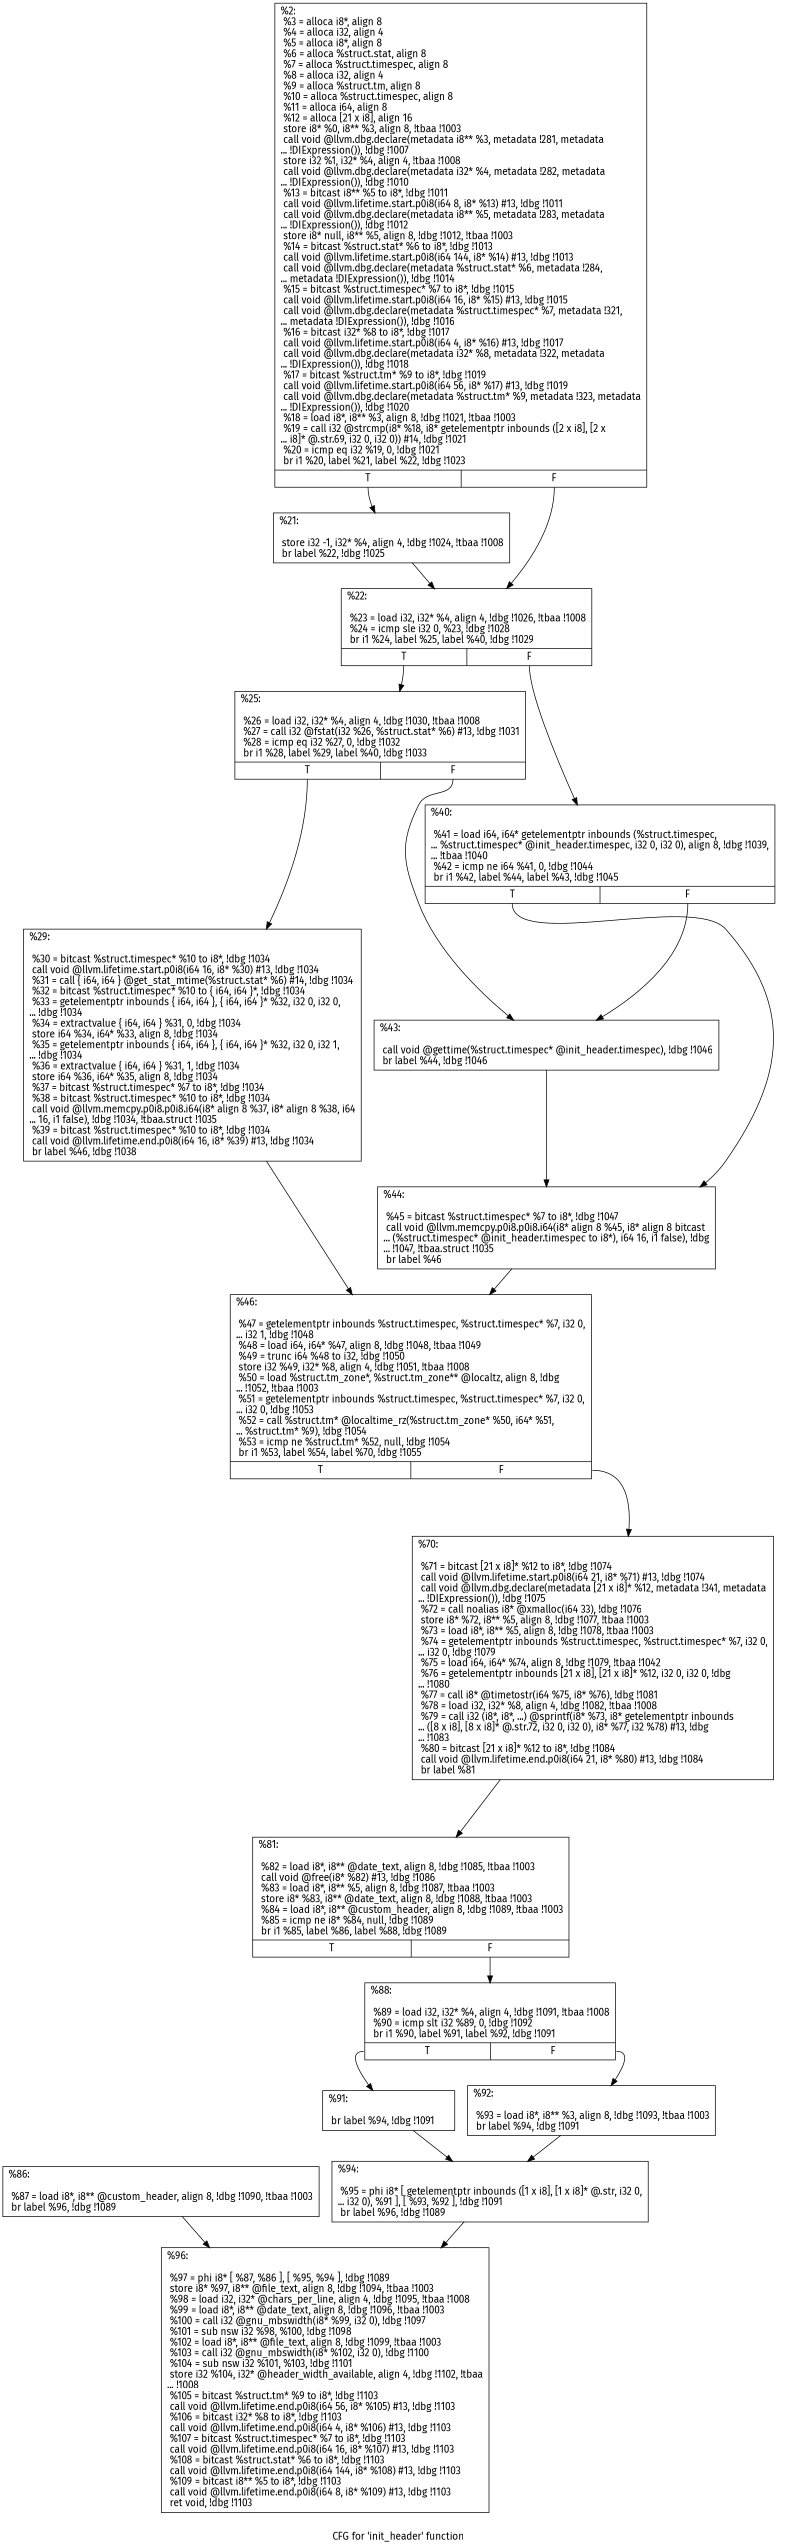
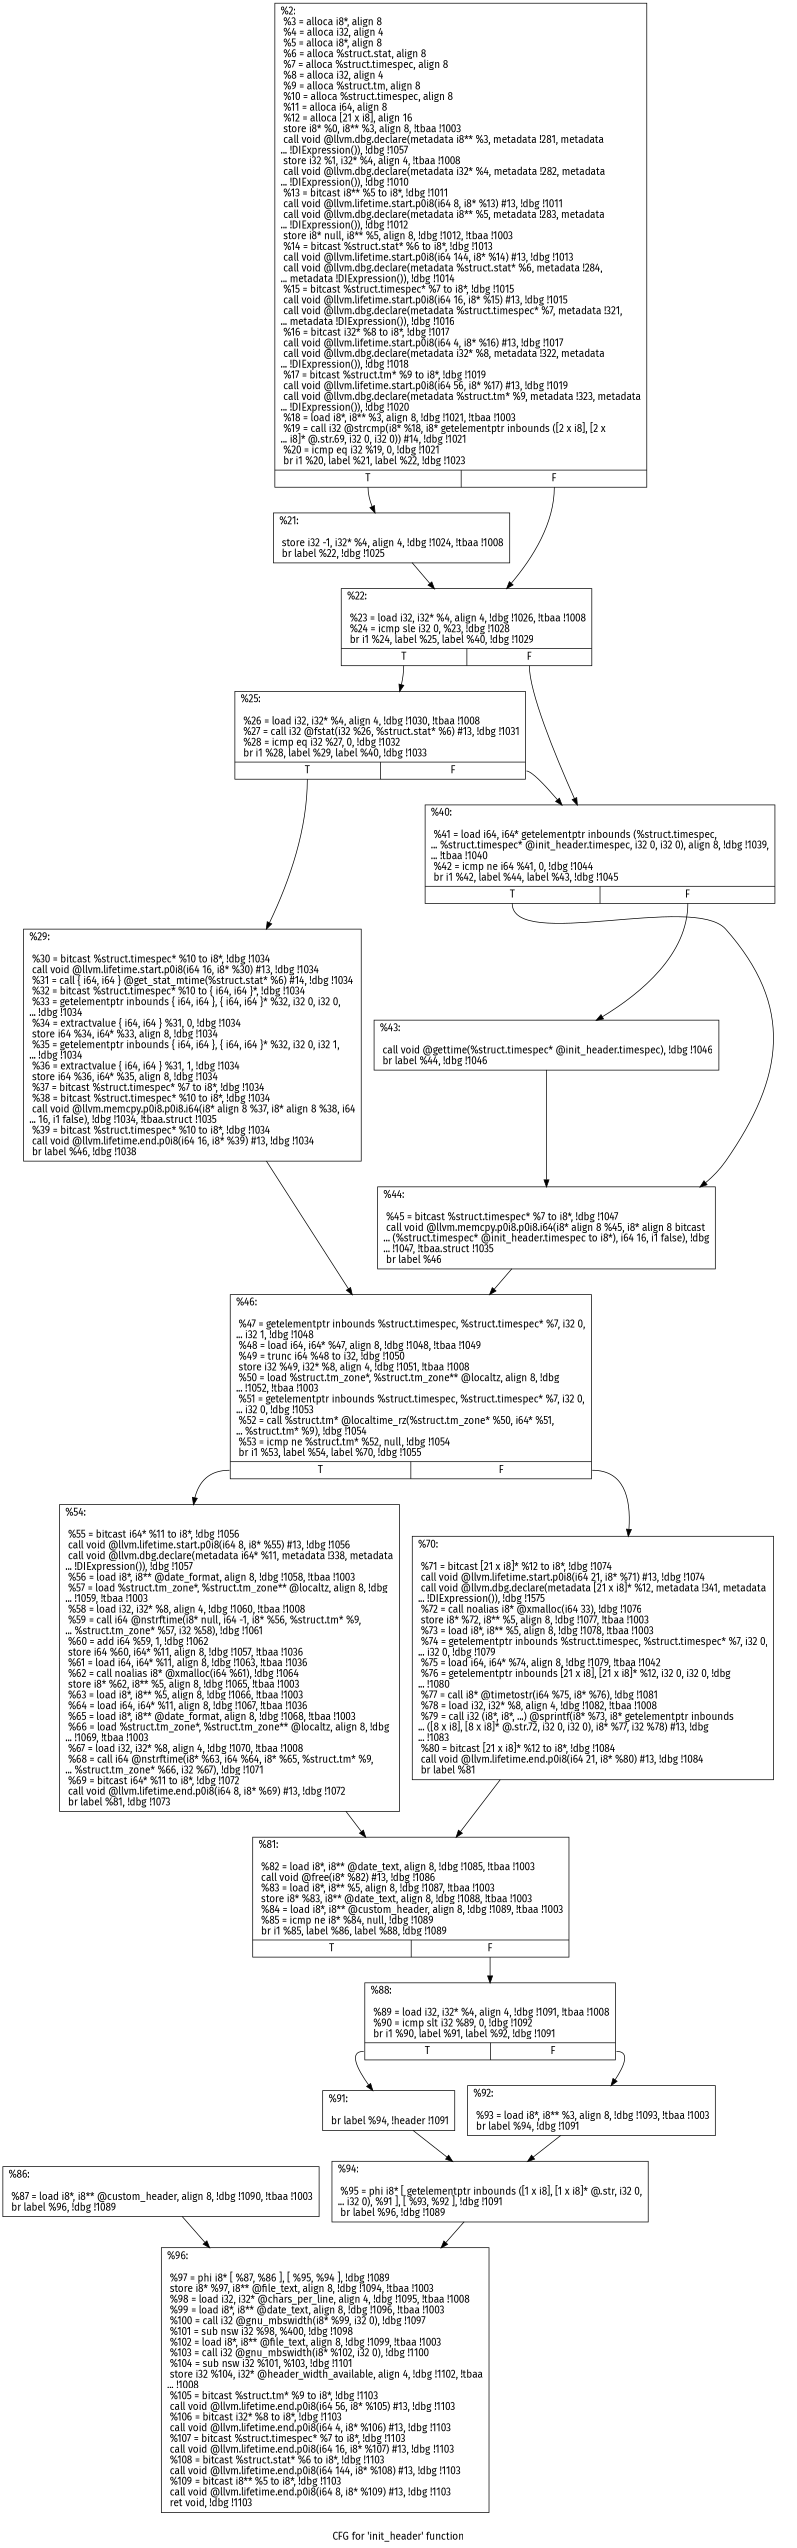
(345, 151) -> (344, 151)
(418, 902) -> (543, 784)
(482, 1599) -> (482, 1599)
none -> (230, 1658)
(382, 2121) -> (389, 2121)
(259, 2332) -> (260, 2332)
